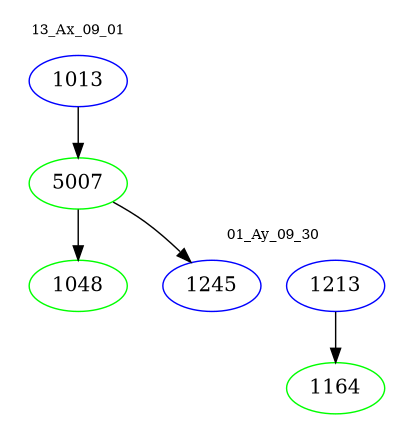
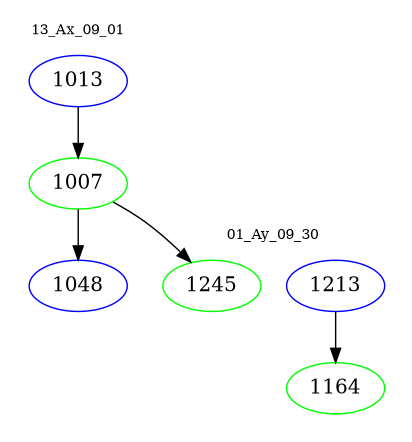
(78, 183) -> (78, 183)
(78, 286) -> (78, 286)
(212, 286) -> (212, 286)
